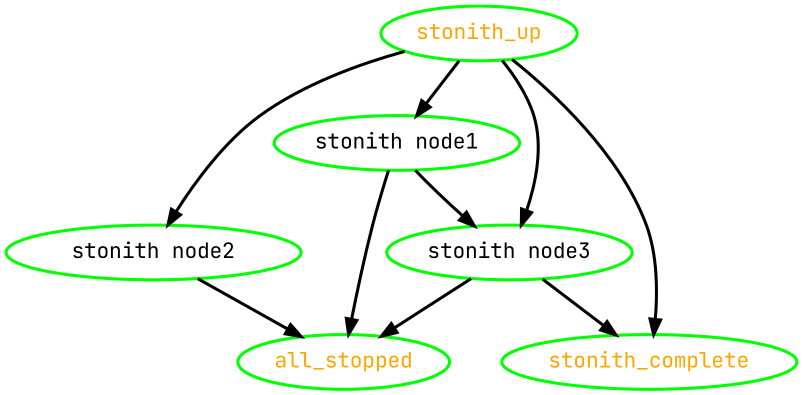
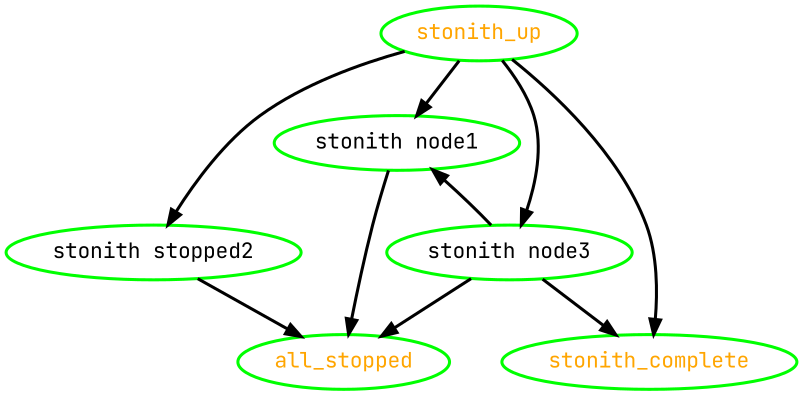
(438, 193) -> (468, 202)
(154, 252) -> (154, 252)
